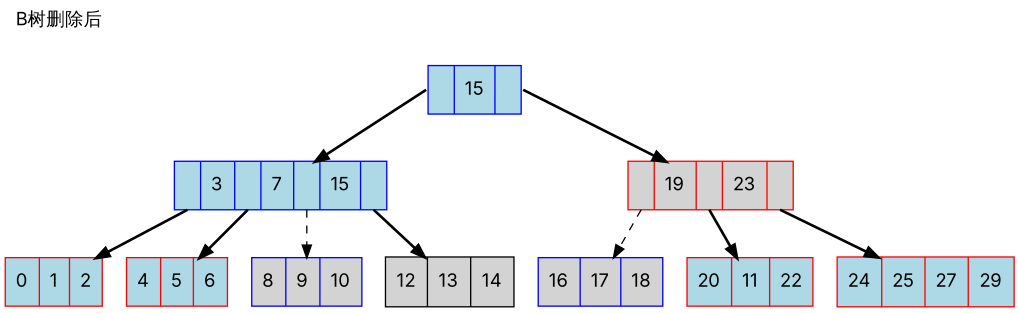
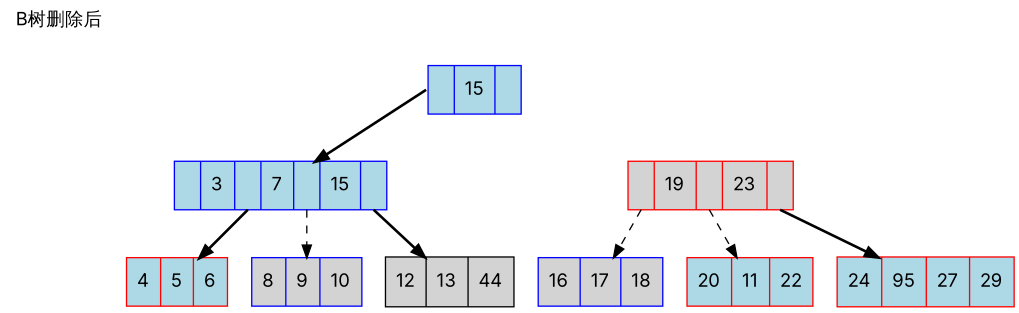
(589, 123) -> none
(720, 228) -> (720, 228)
(492, 281) -> (491, 281)
(903, 281) -> (904, 281)
(54, 282) -> none
